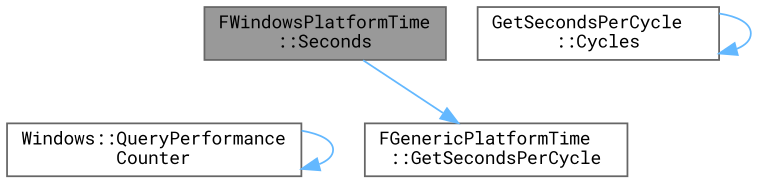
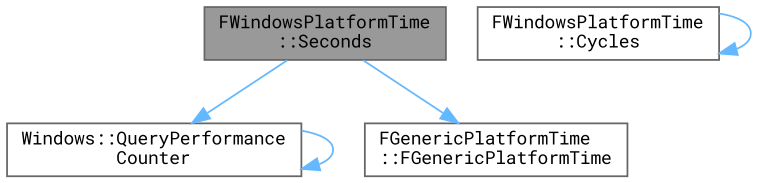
(598, 33) -> (598, 33)
none -> (247, 87)
(496, 150) -> (496, 150)
